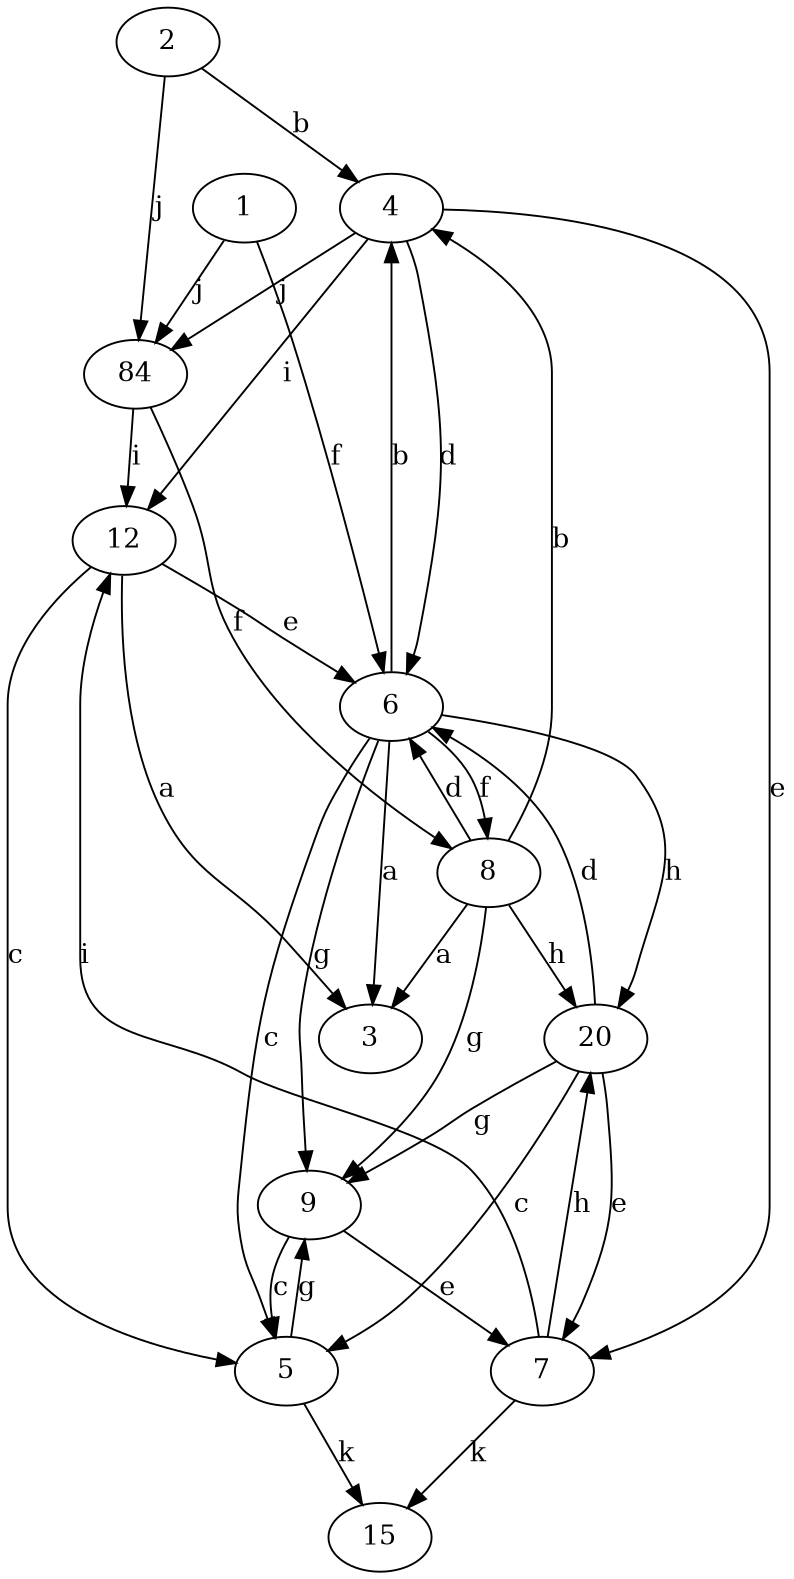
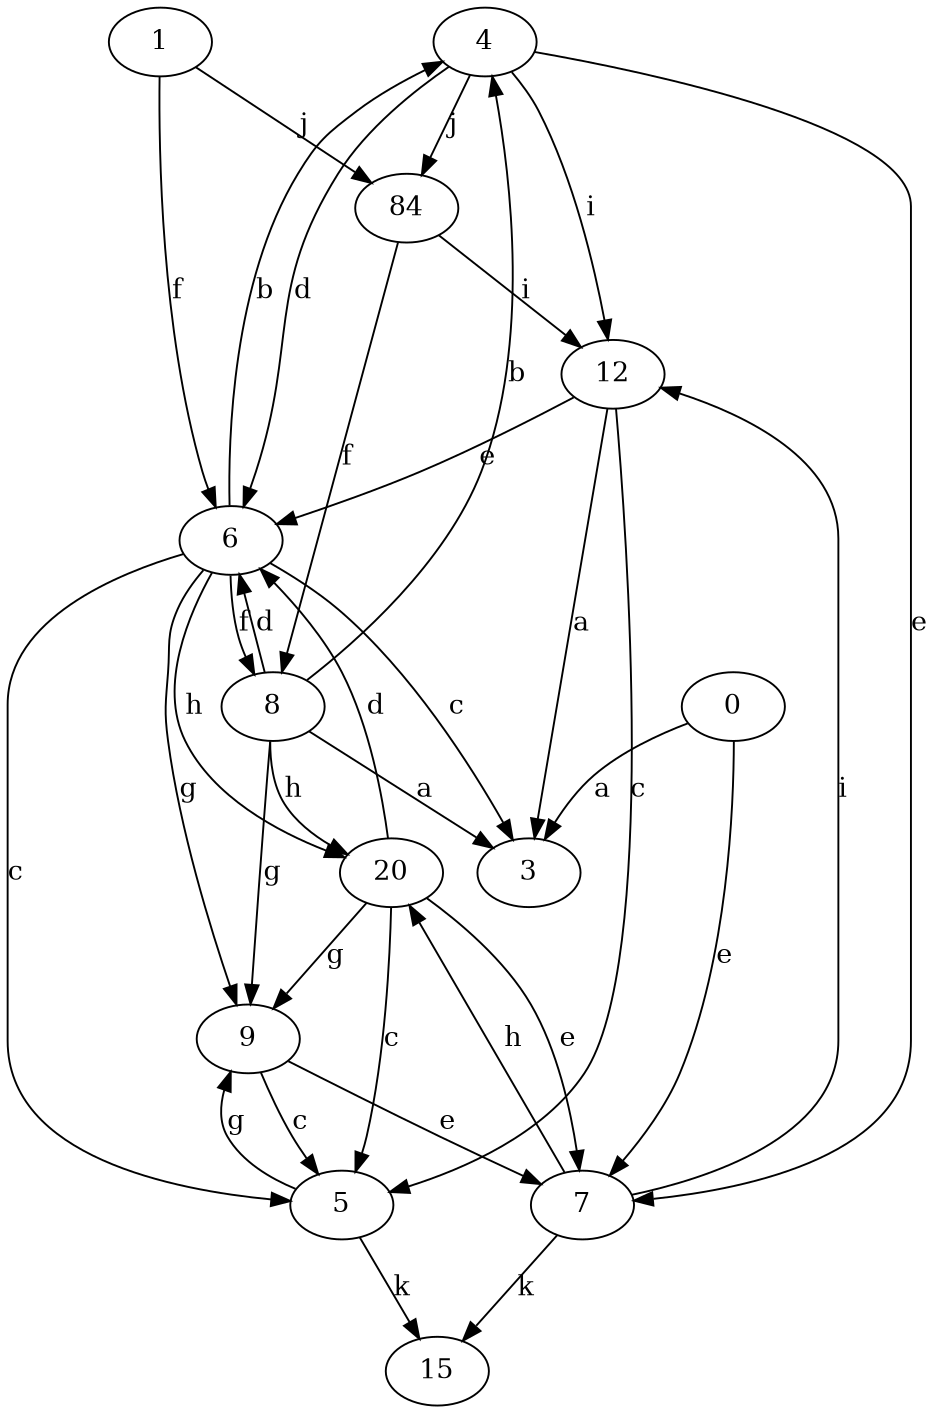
(168, 42) -> none
none -> (733, 707)
(391, 873) -> (456, 707)
